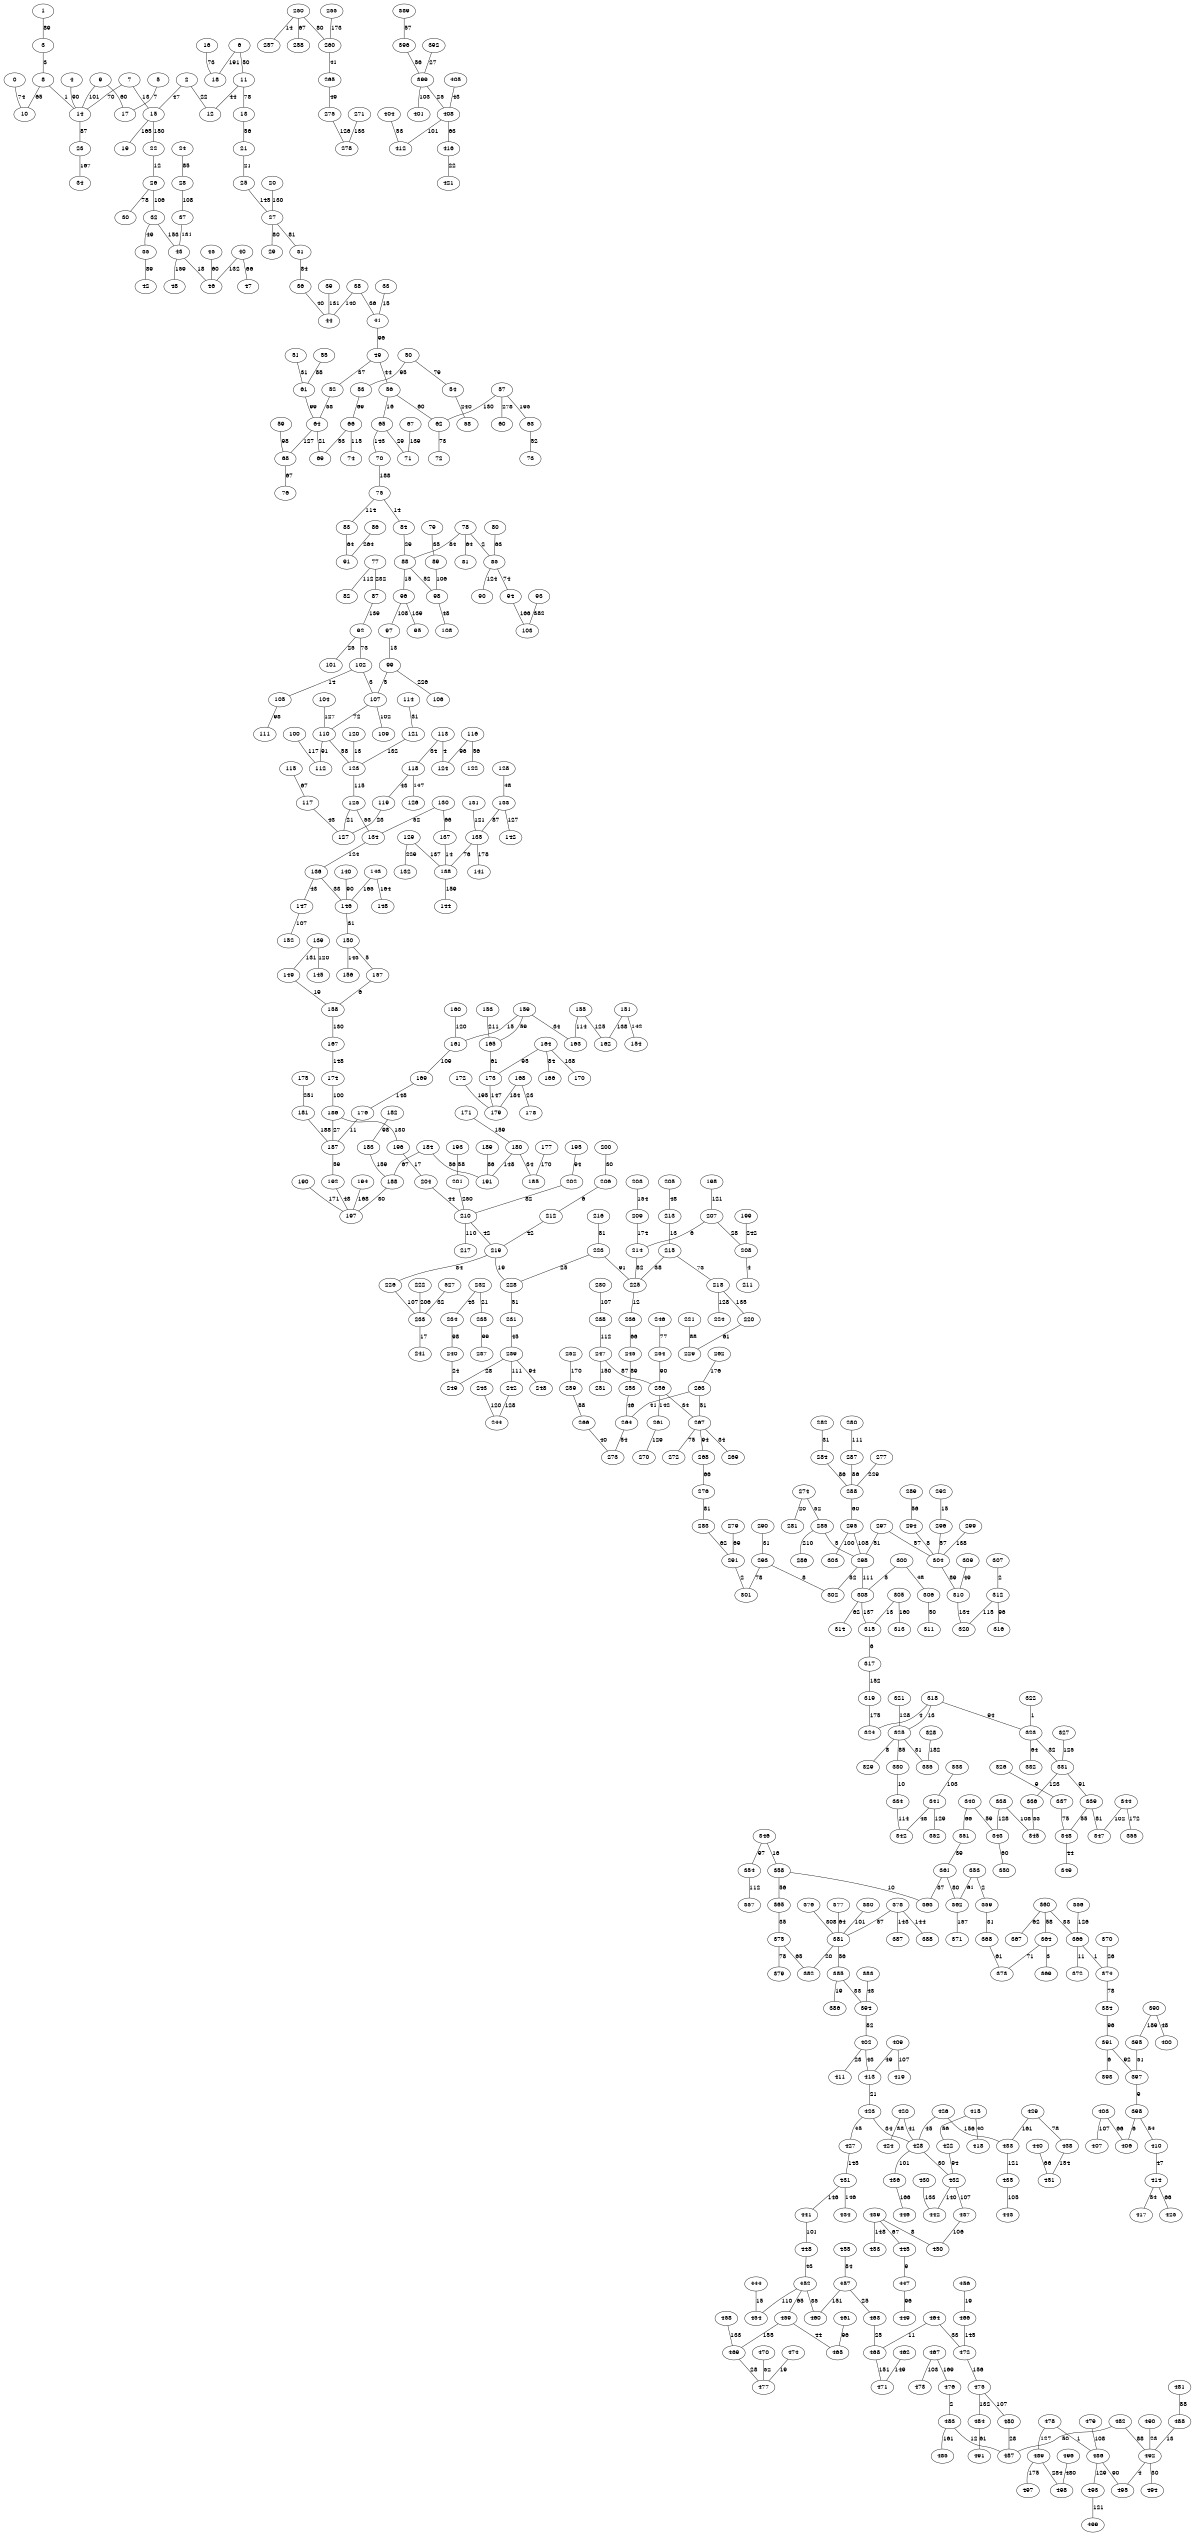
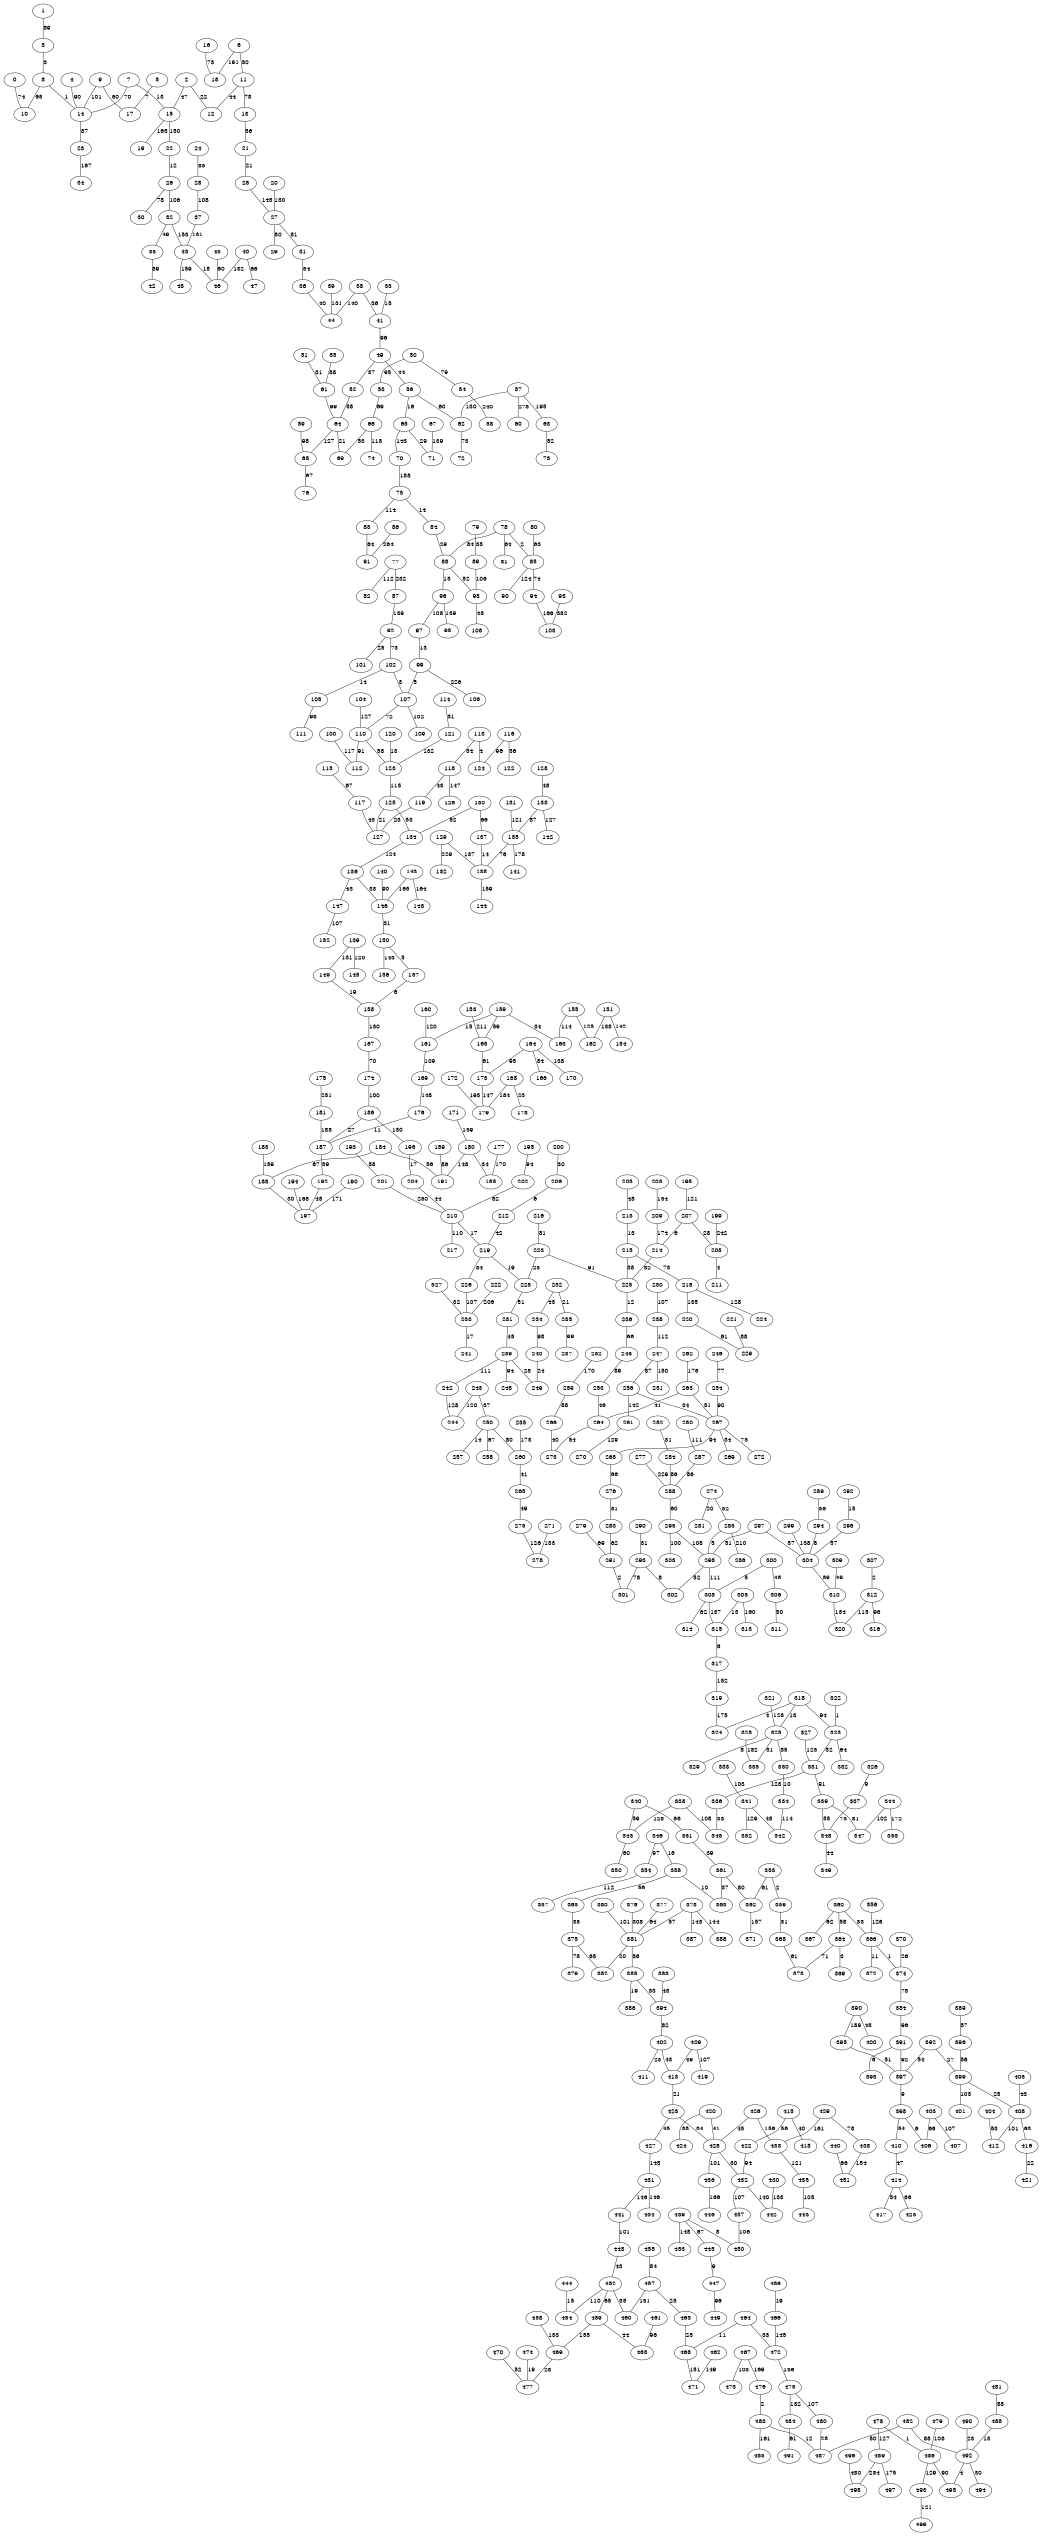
(338, 1061) -> (373, 1061)
(392, 1113) -> none
(487, 1234) -> (474, 1234)
(660, 1371) -> (717, 1406)
none -> (482, 1406)
none -> (916, 2060)
